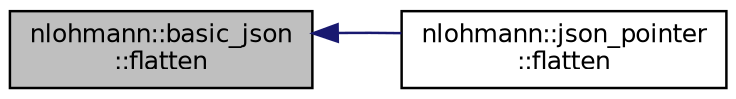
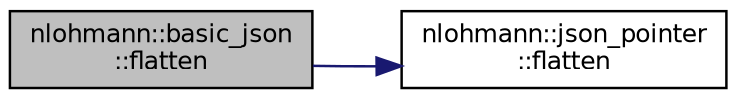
(370, 33) -> (345, 66)
